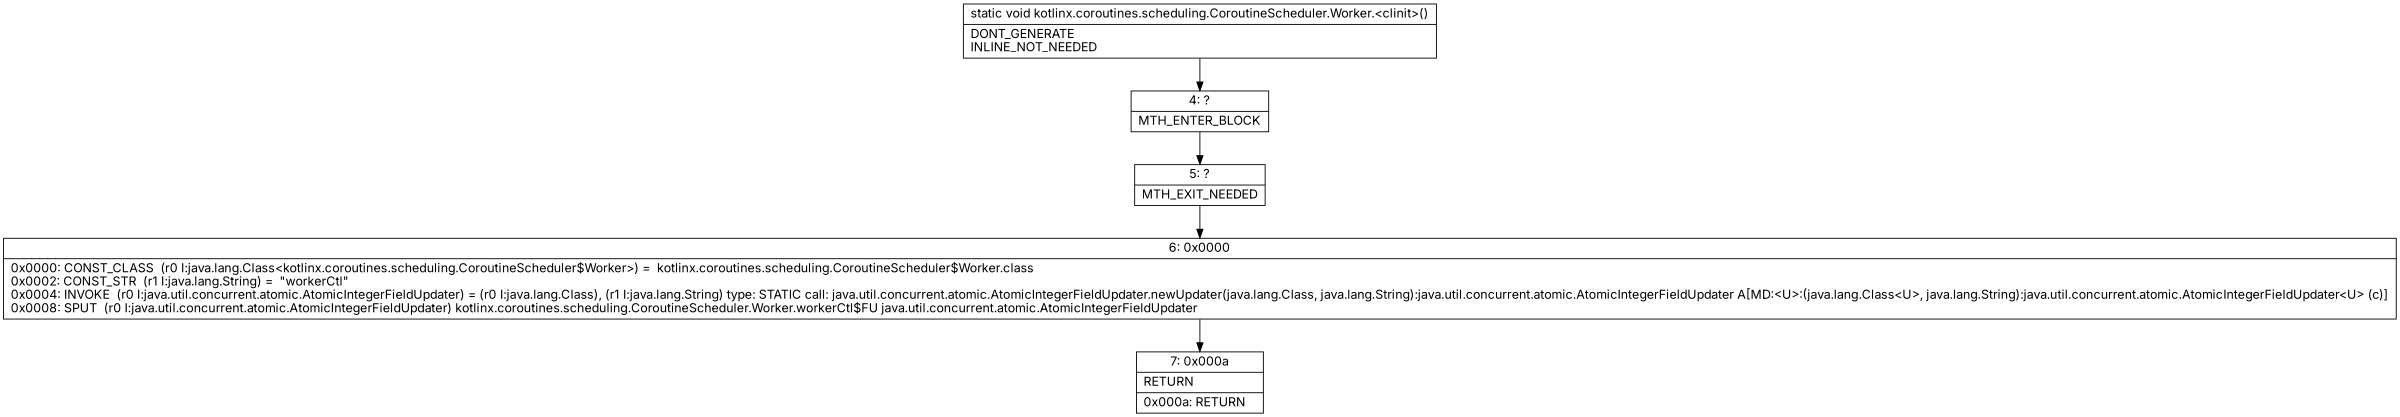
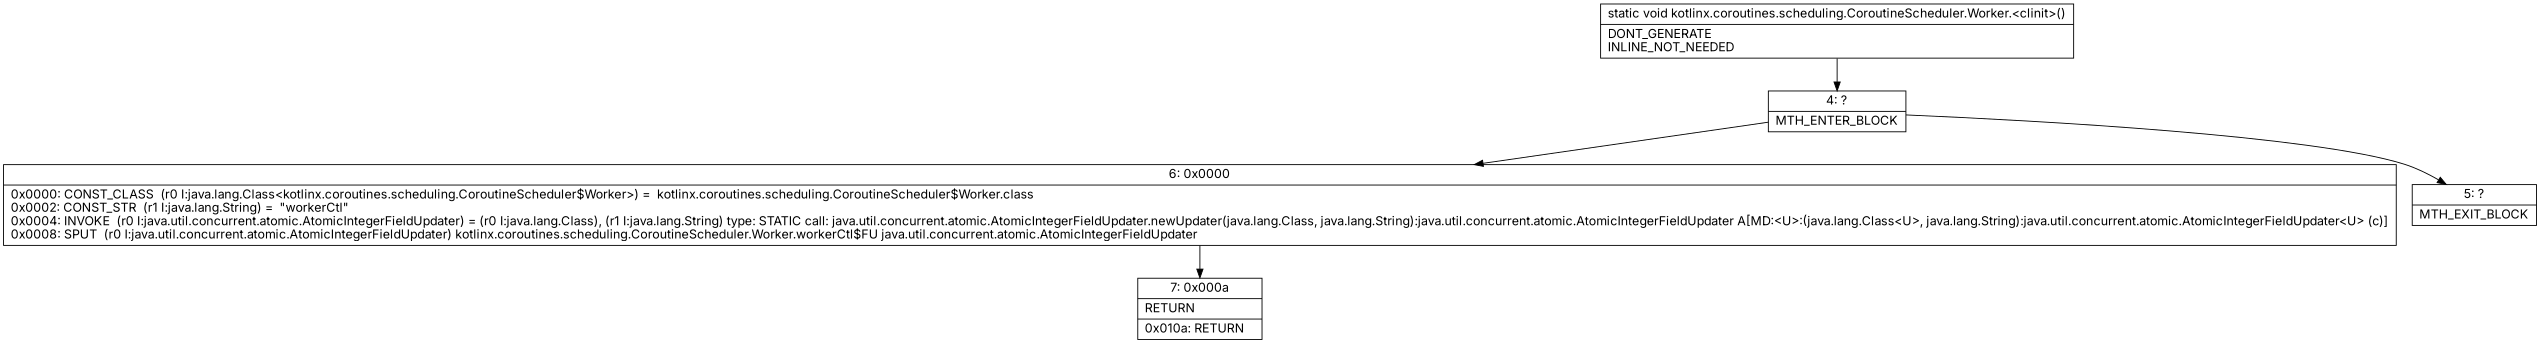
(1200, 195) -> (2474, 215)
(1200, 217) -> (1626, 143)
(1200, 402) -> (1200, 329)
